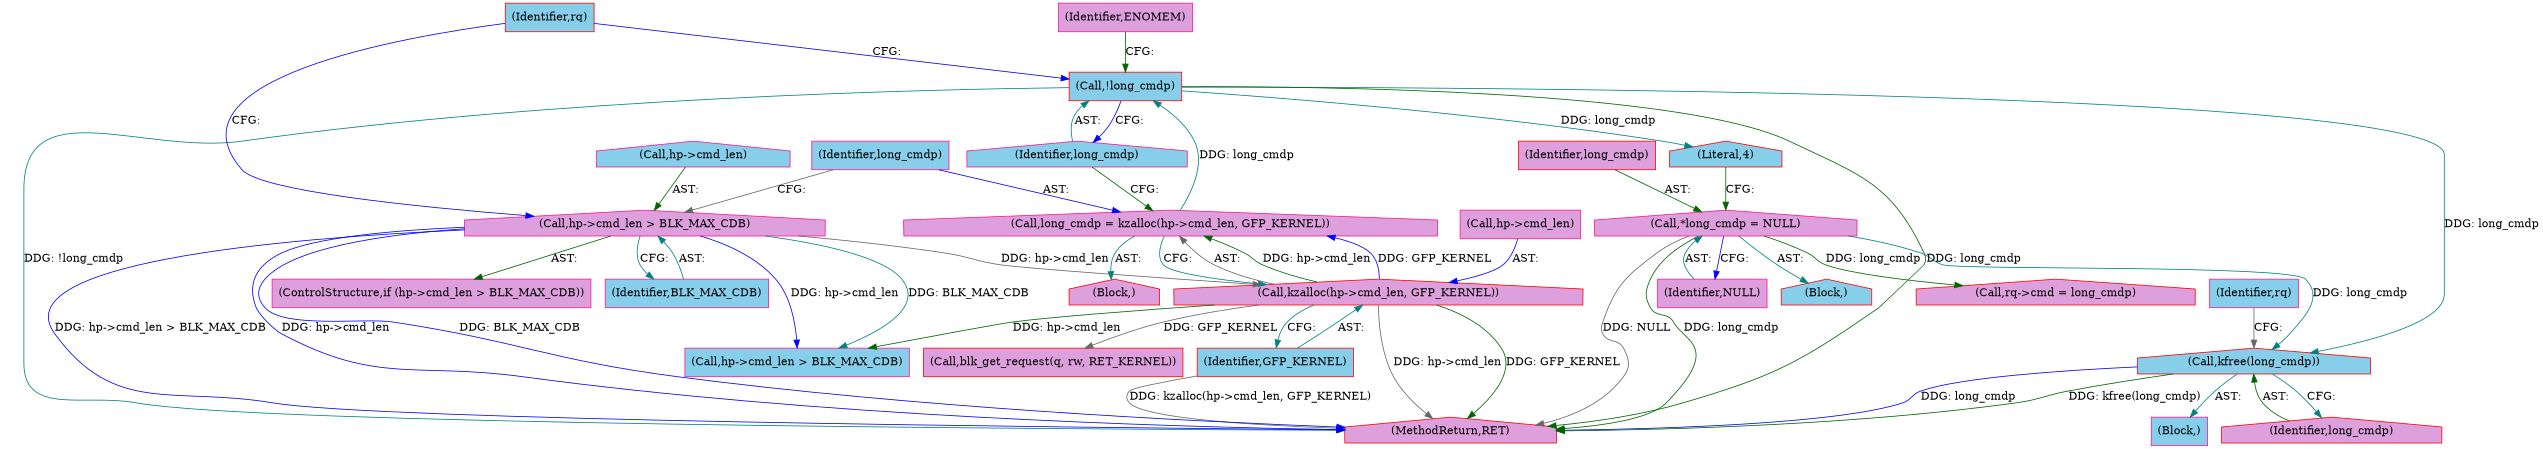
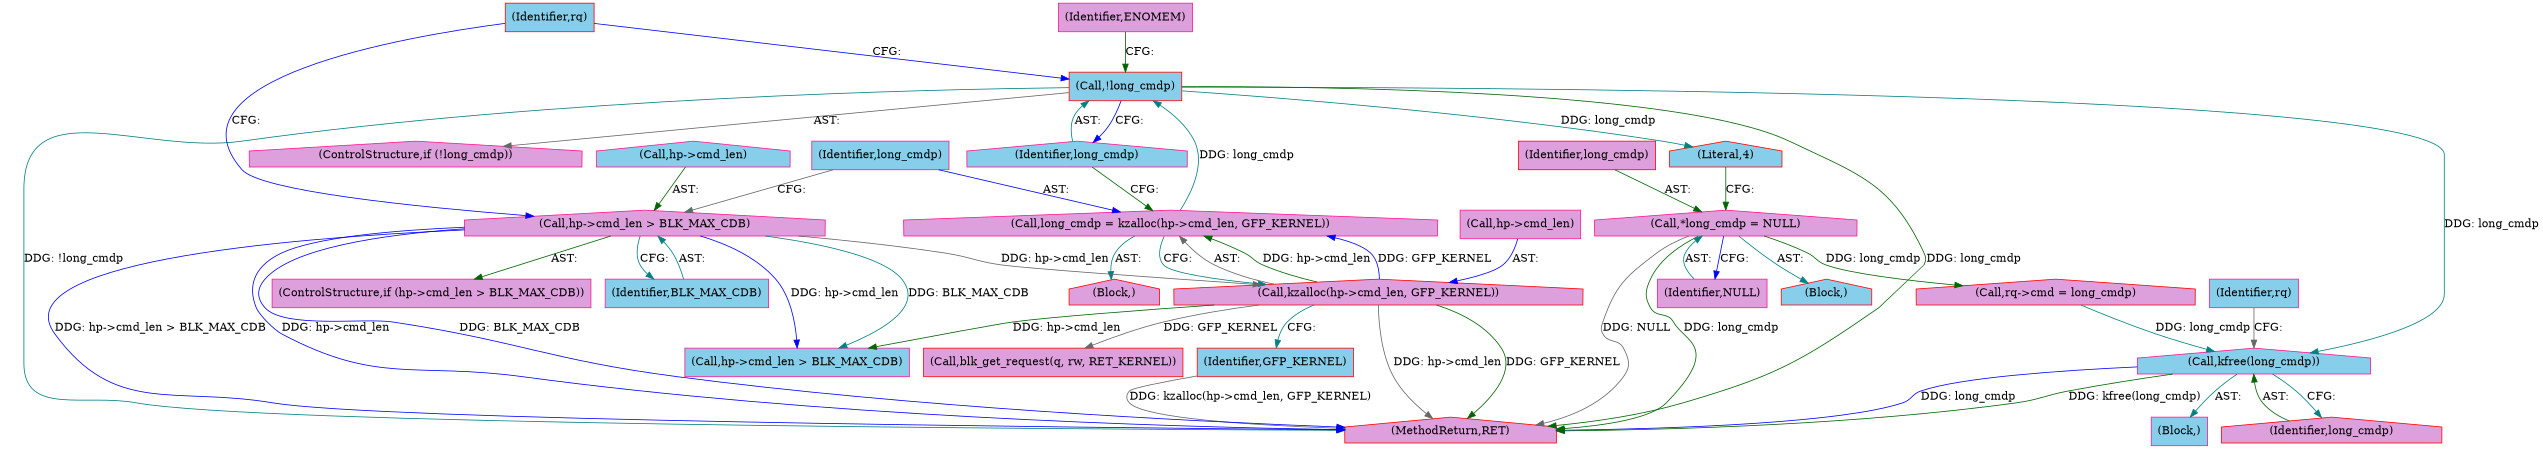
none -> (416, 155)
(2115, 268) -> (2143, 329)
(1327, 329) -> none
(2254, 362) -> (2254, 362)
